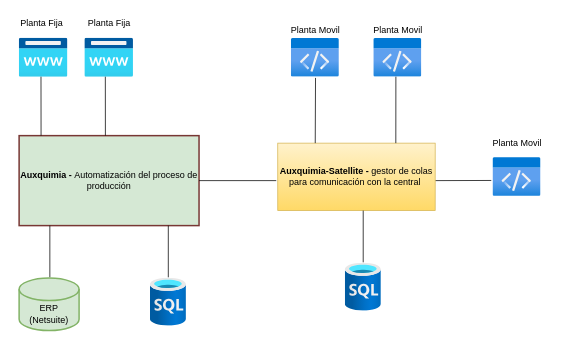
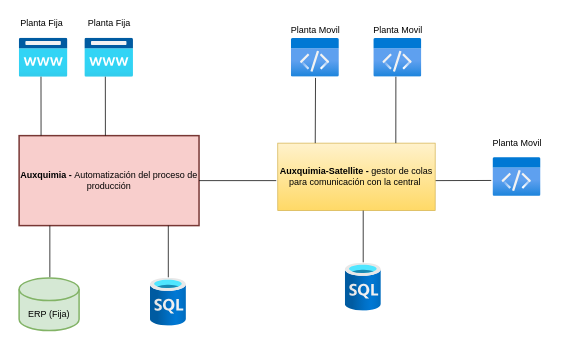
(109, 180) -> (109, 180)
(49, 314) -> (49, 314)
